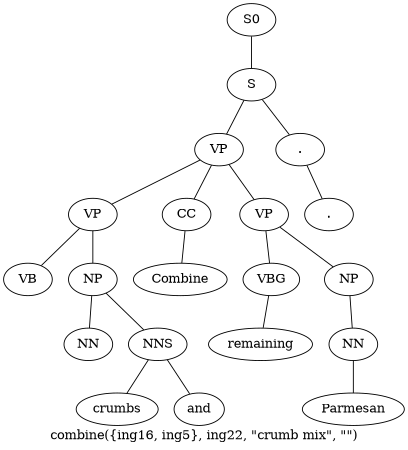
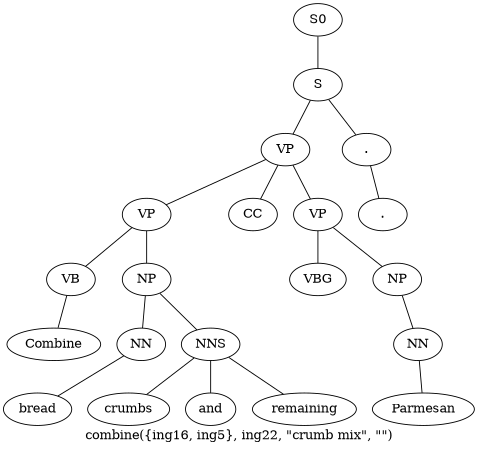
(183, 247) -> (62, 312)
(266, 312) -> (256, 376)
none -> (38, 409)
